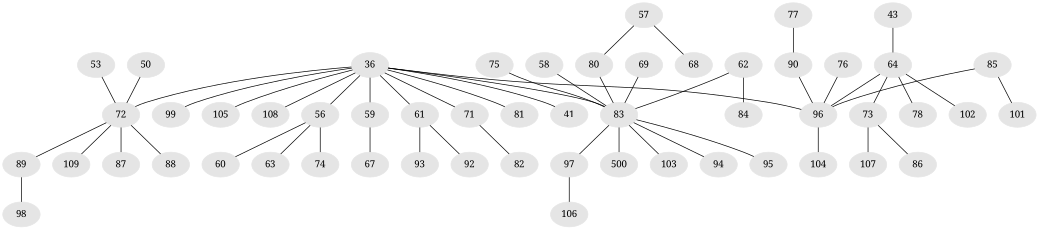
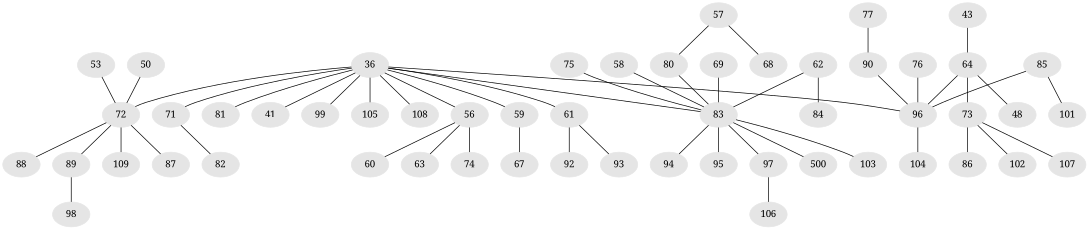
(930, 90) -> (992, 140)
(918, 115) -> (1017, 115)
